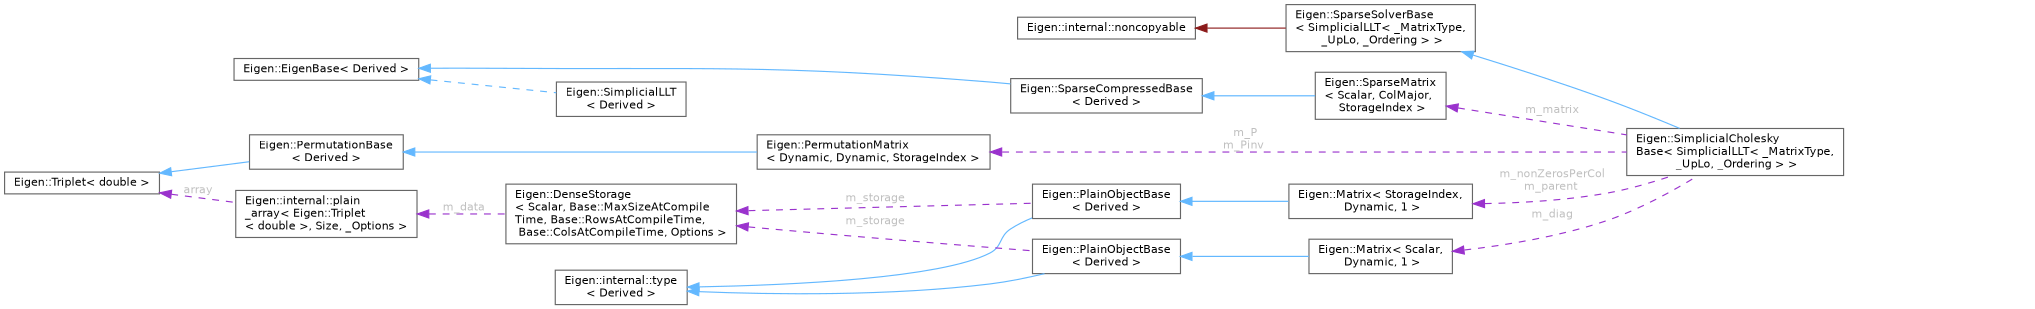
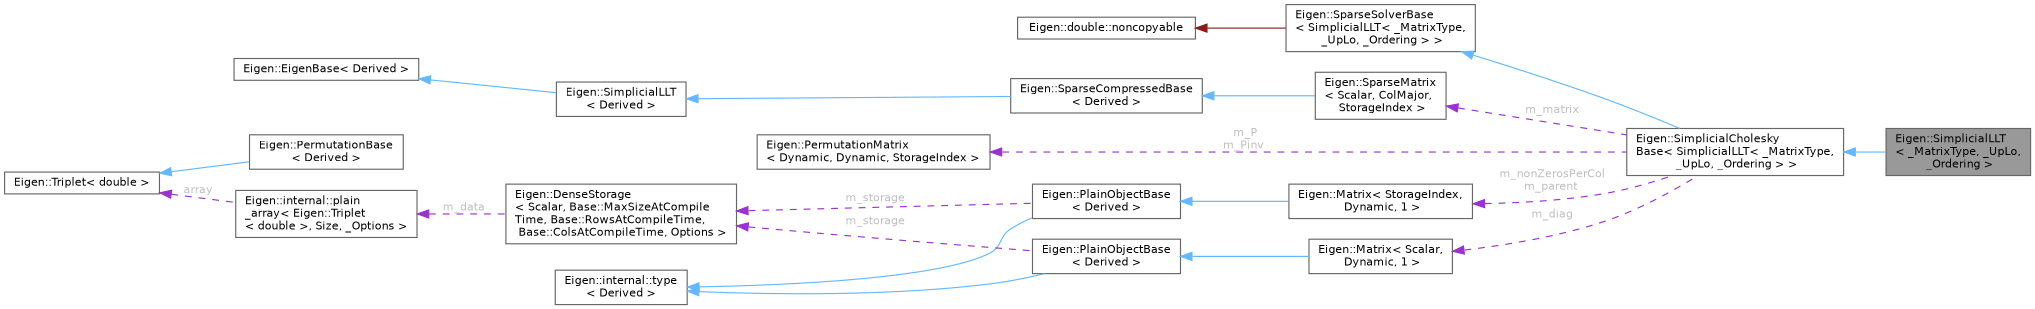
(1106, 28) -> (1106, 28)
(721, 69) -> (854, 98)
(493, 86) -> (493, 86)
(586, 152) -> none
none -> (1958, 152)
